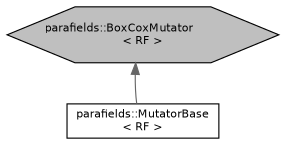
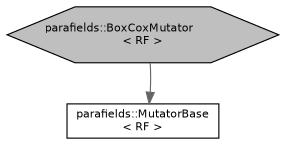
(135, 89) -> (151, 78)
